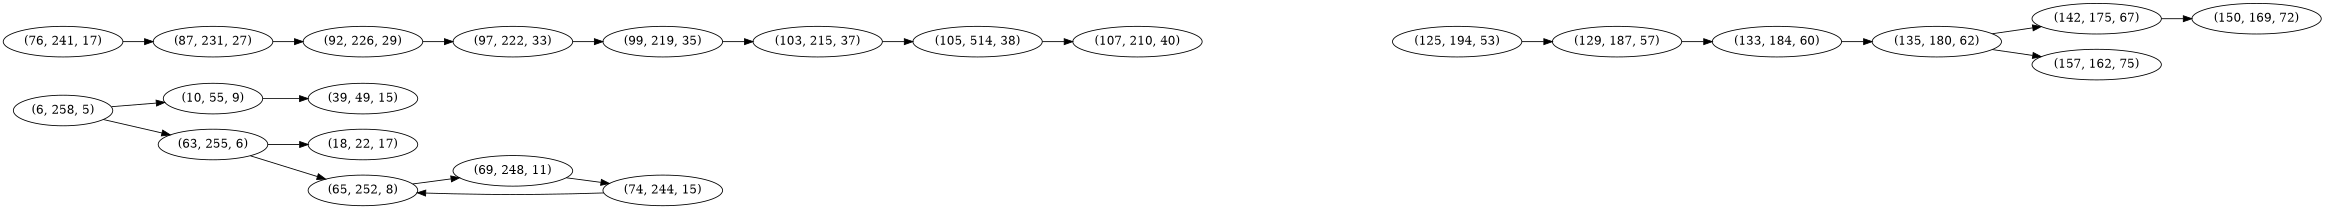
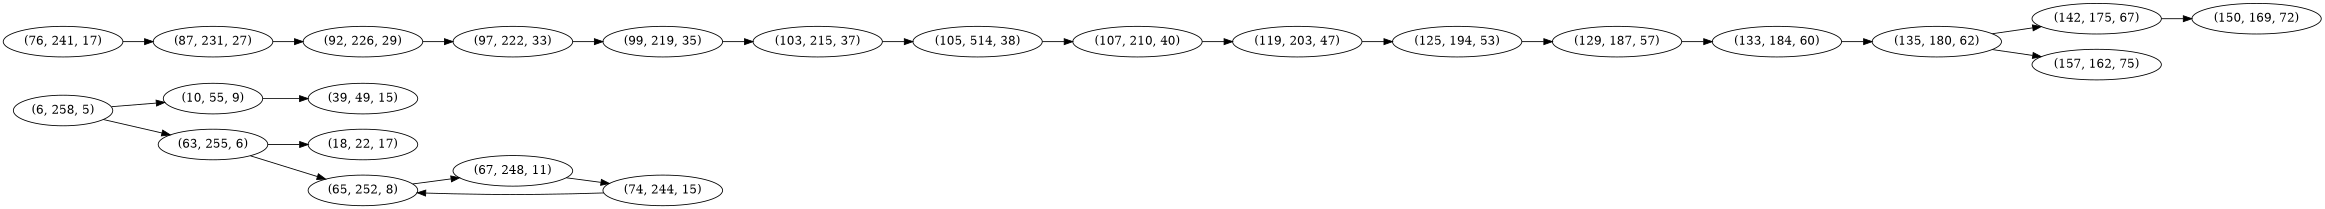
none -> (1297, 42)
(513, 171) -> (513, 171)
